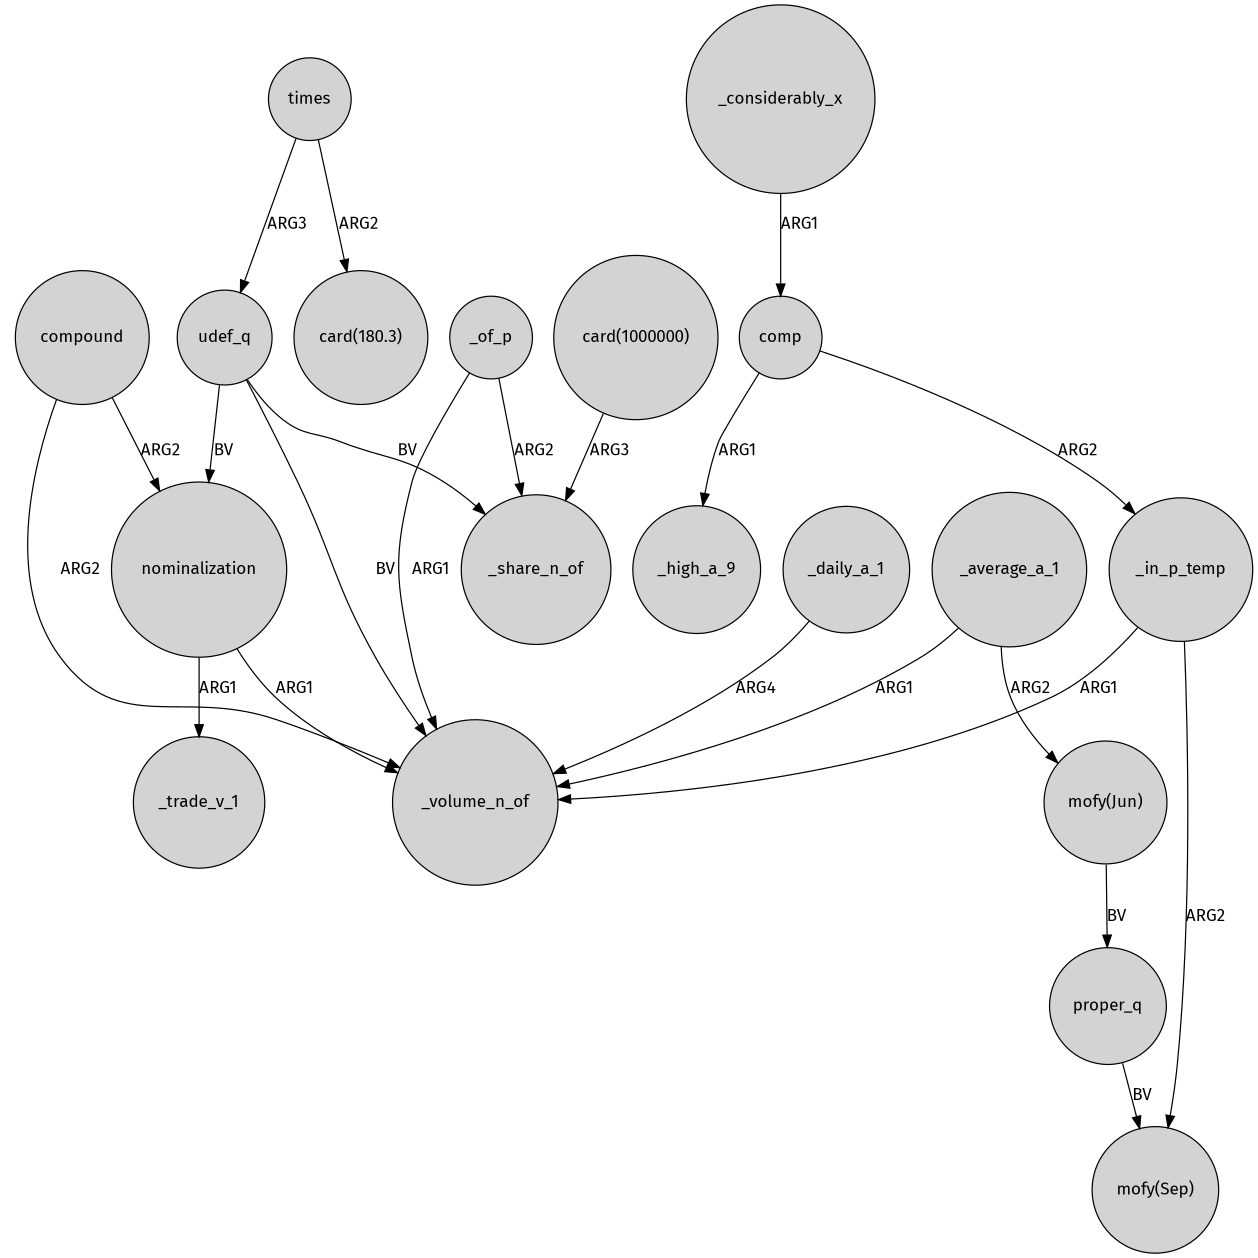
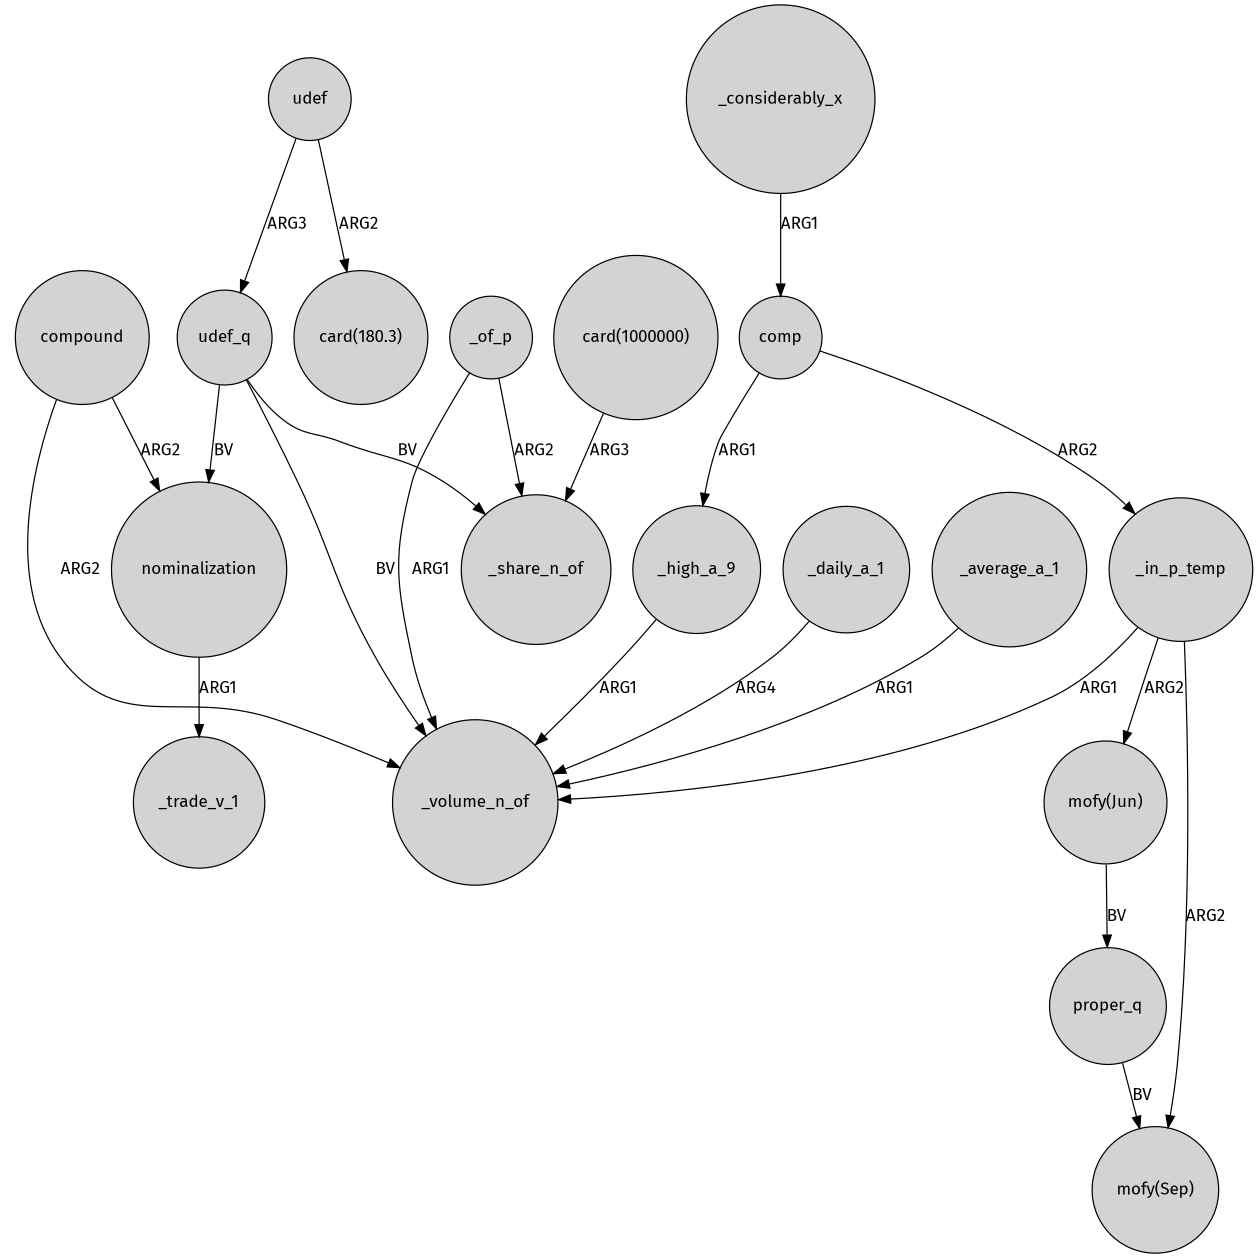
(310, 99) -> (310, 99)
(1013, 703) -> (1143, 685)
(302, 719) -> (602, 679)
